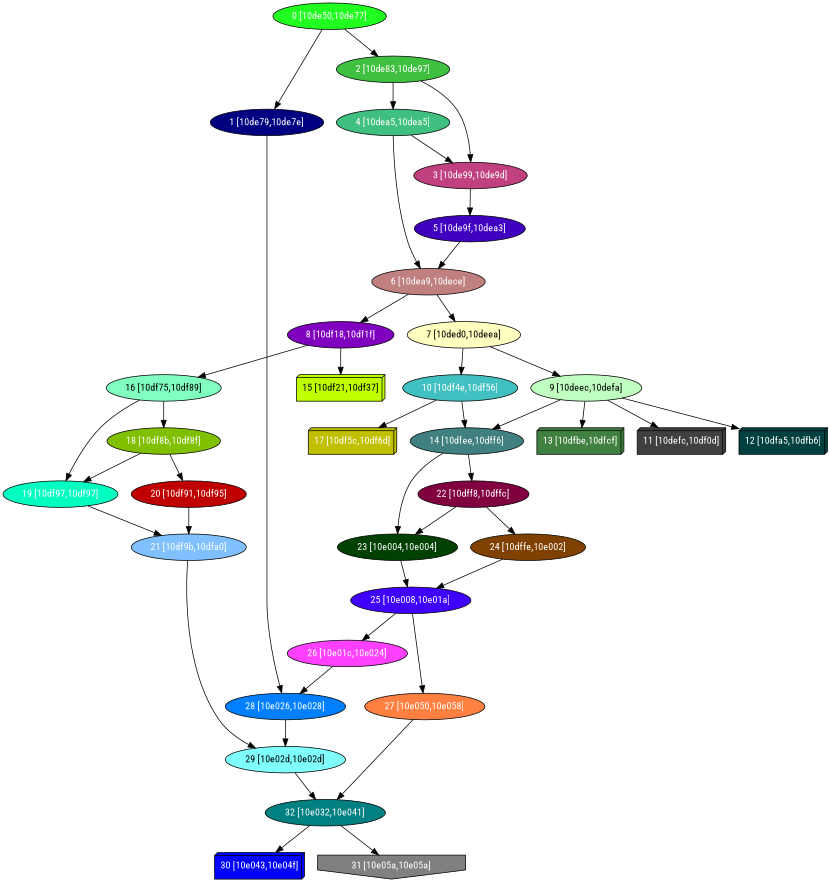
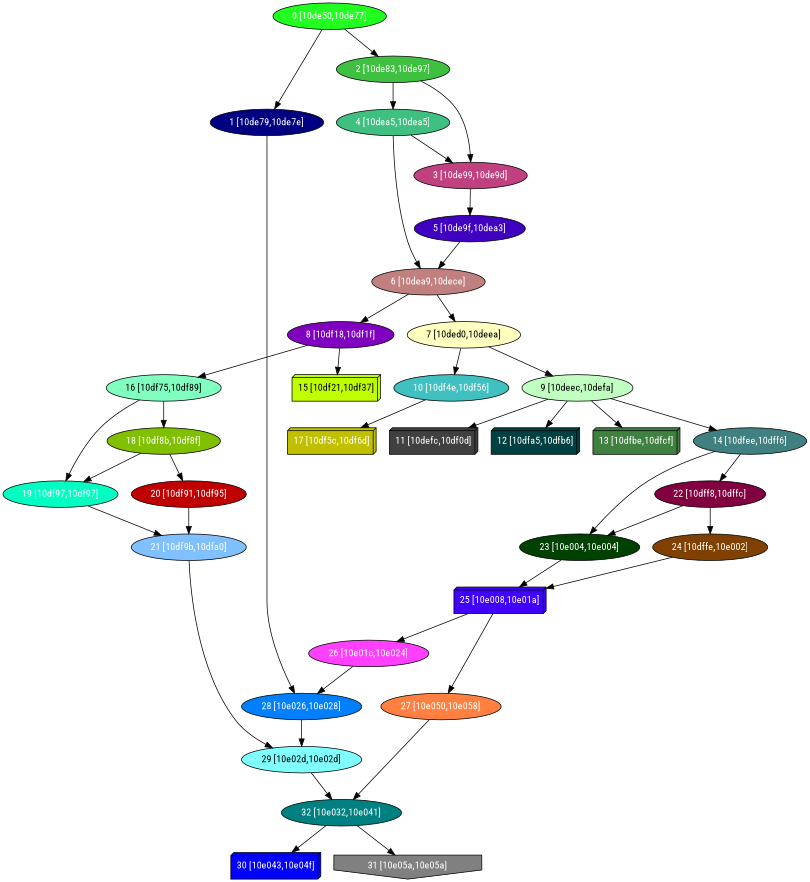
(463, 411) -> none
(411, 600) -> (500, 600)
